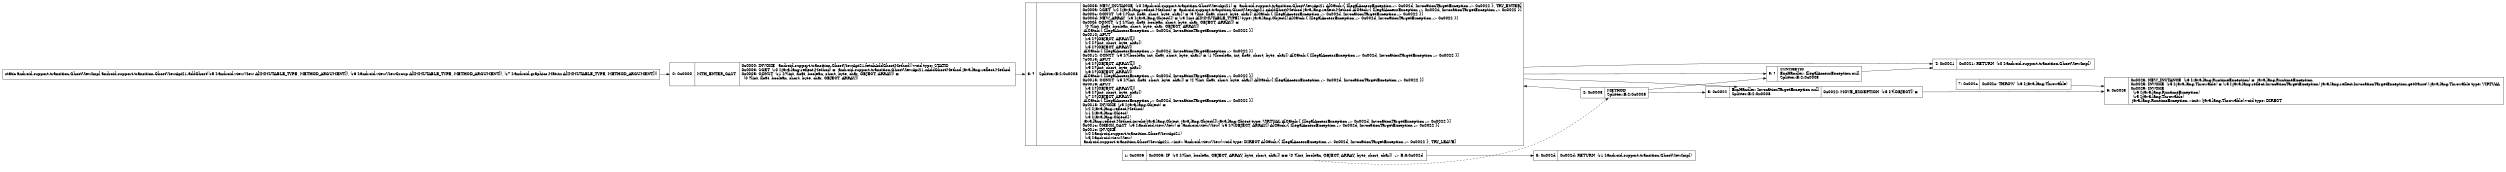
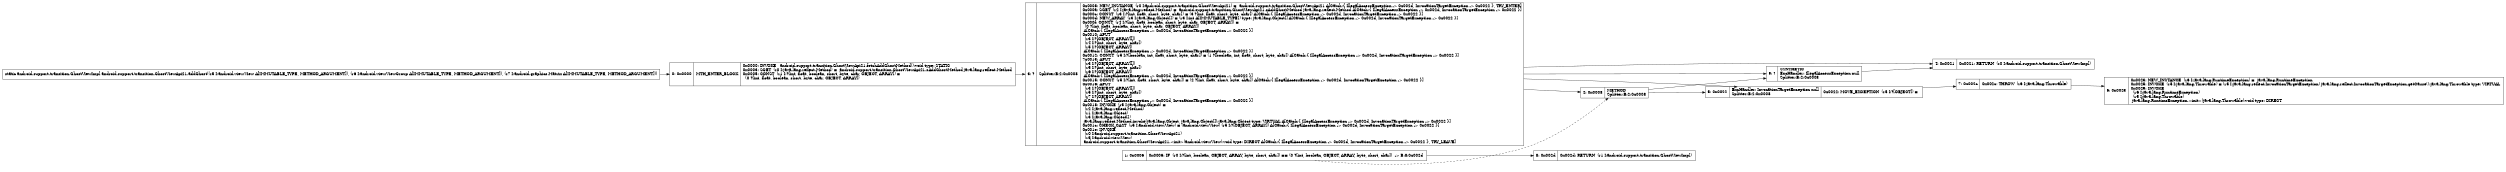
(717, 74) -> (717, 74)
(1554, 88) -> (1551, 91)
(2012, 92) -> (1938, 87)
